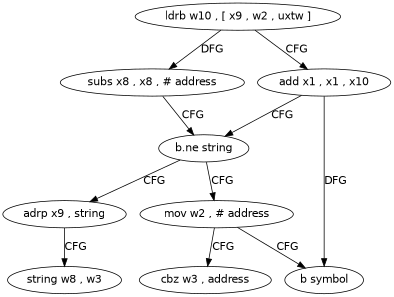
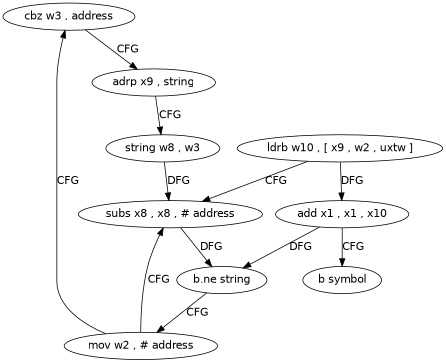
(212, 50) -> (276, 181)
(297, 50) -> (352, 181)
(193, 115) -> (211, 247)
(282, 115) -> (301, 247)
none -> (166, 177)
(139, 179) -> (108, 47)
(336, 181) -> (353, 247)
(268, 246) -> (144, 282)
